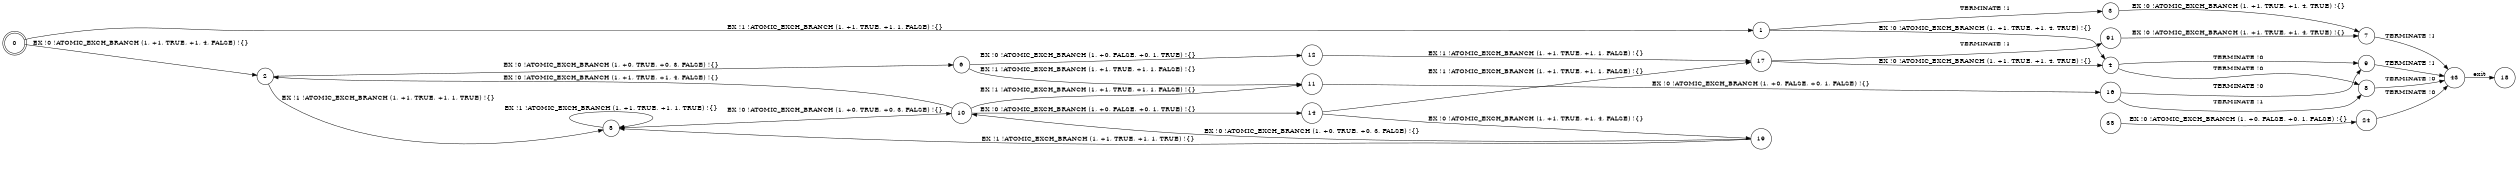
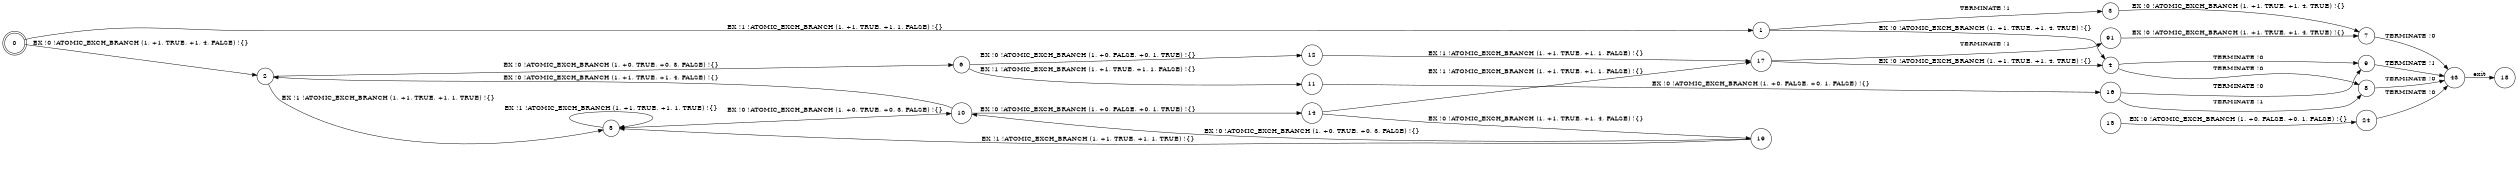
(2411, 36) -> (2411, 36)
(1134, 95) -> none
(2111, 123) -> (2111, 123)
